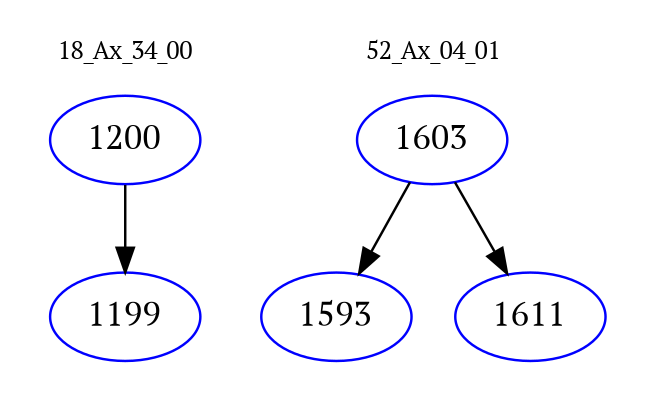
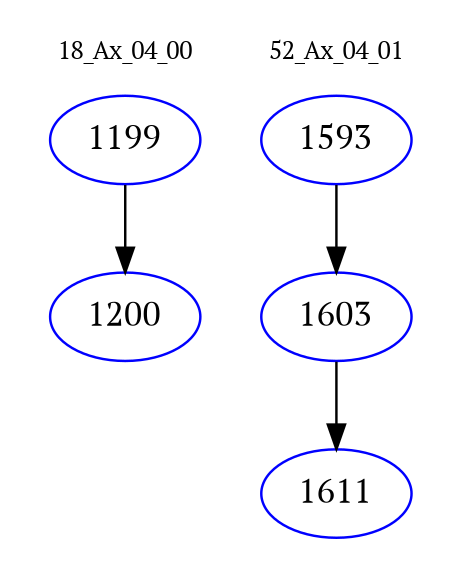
(125, 53) -> (125, 53)
(125, 216) -> (125, 216)
(391, 217) -> (336, 216)
